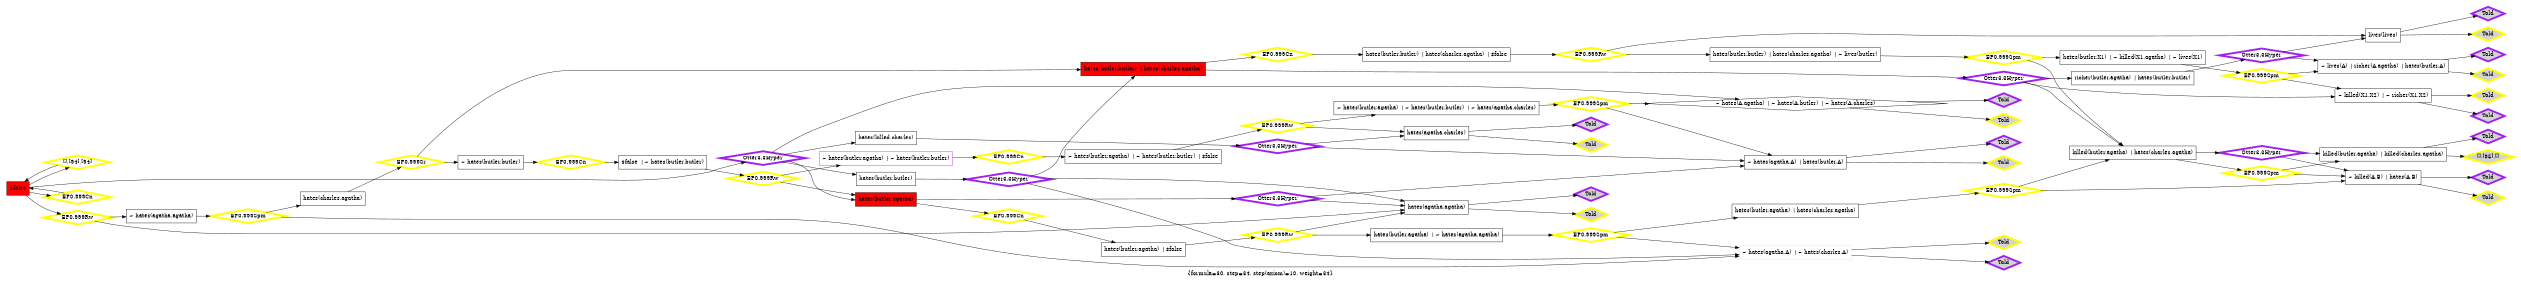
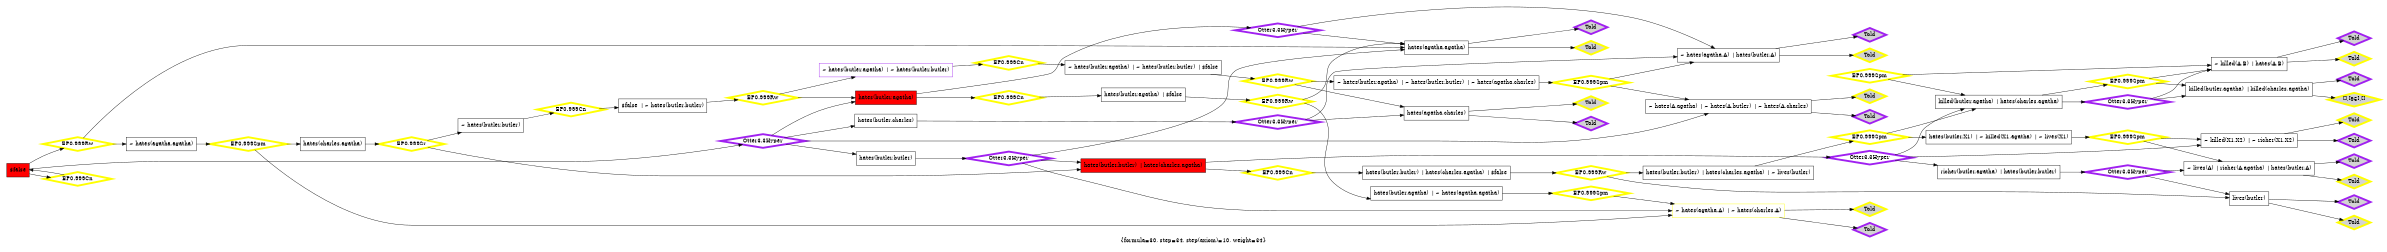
(2383, 35) -> (2249, 199)
(1795, 104) -> (1728, 106)
(886, 138) -> (886, 121)
(78, 162) -> none
(1795, 211) -> none
